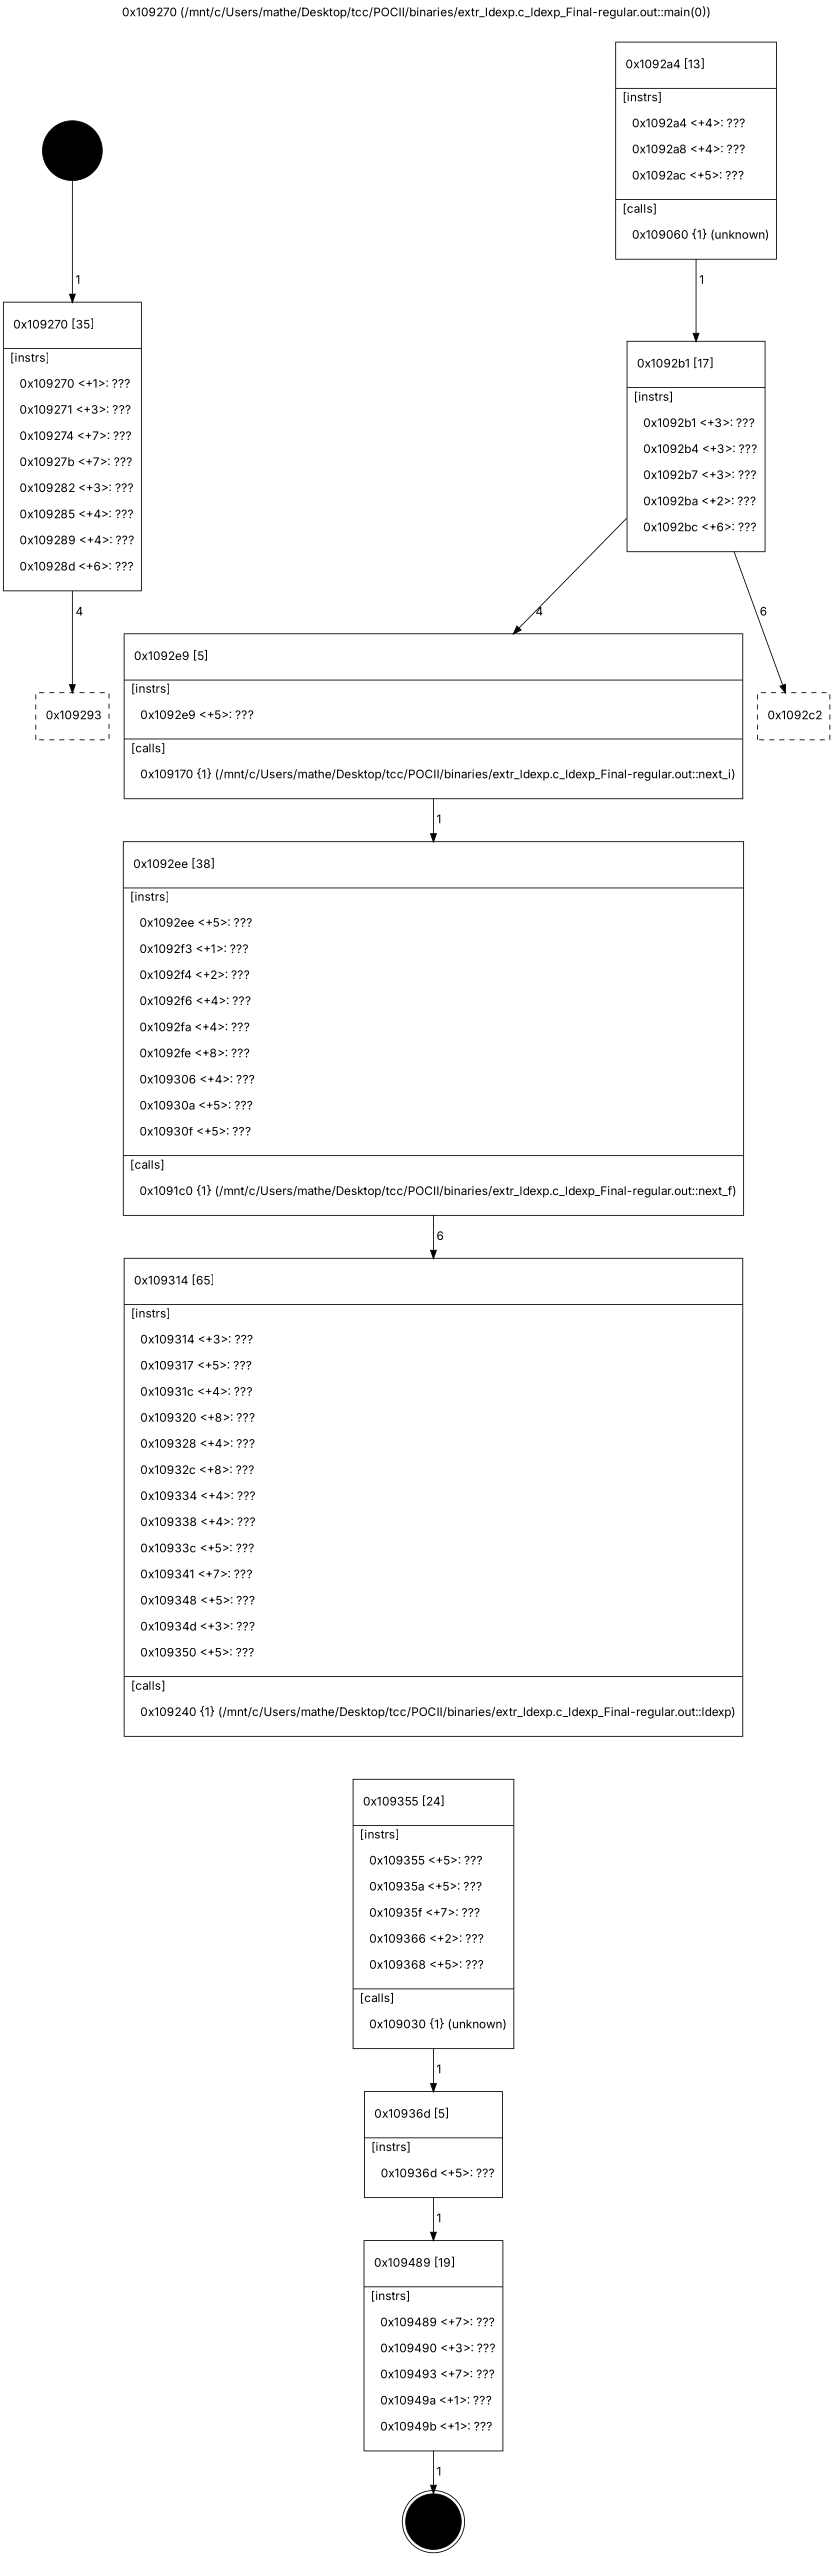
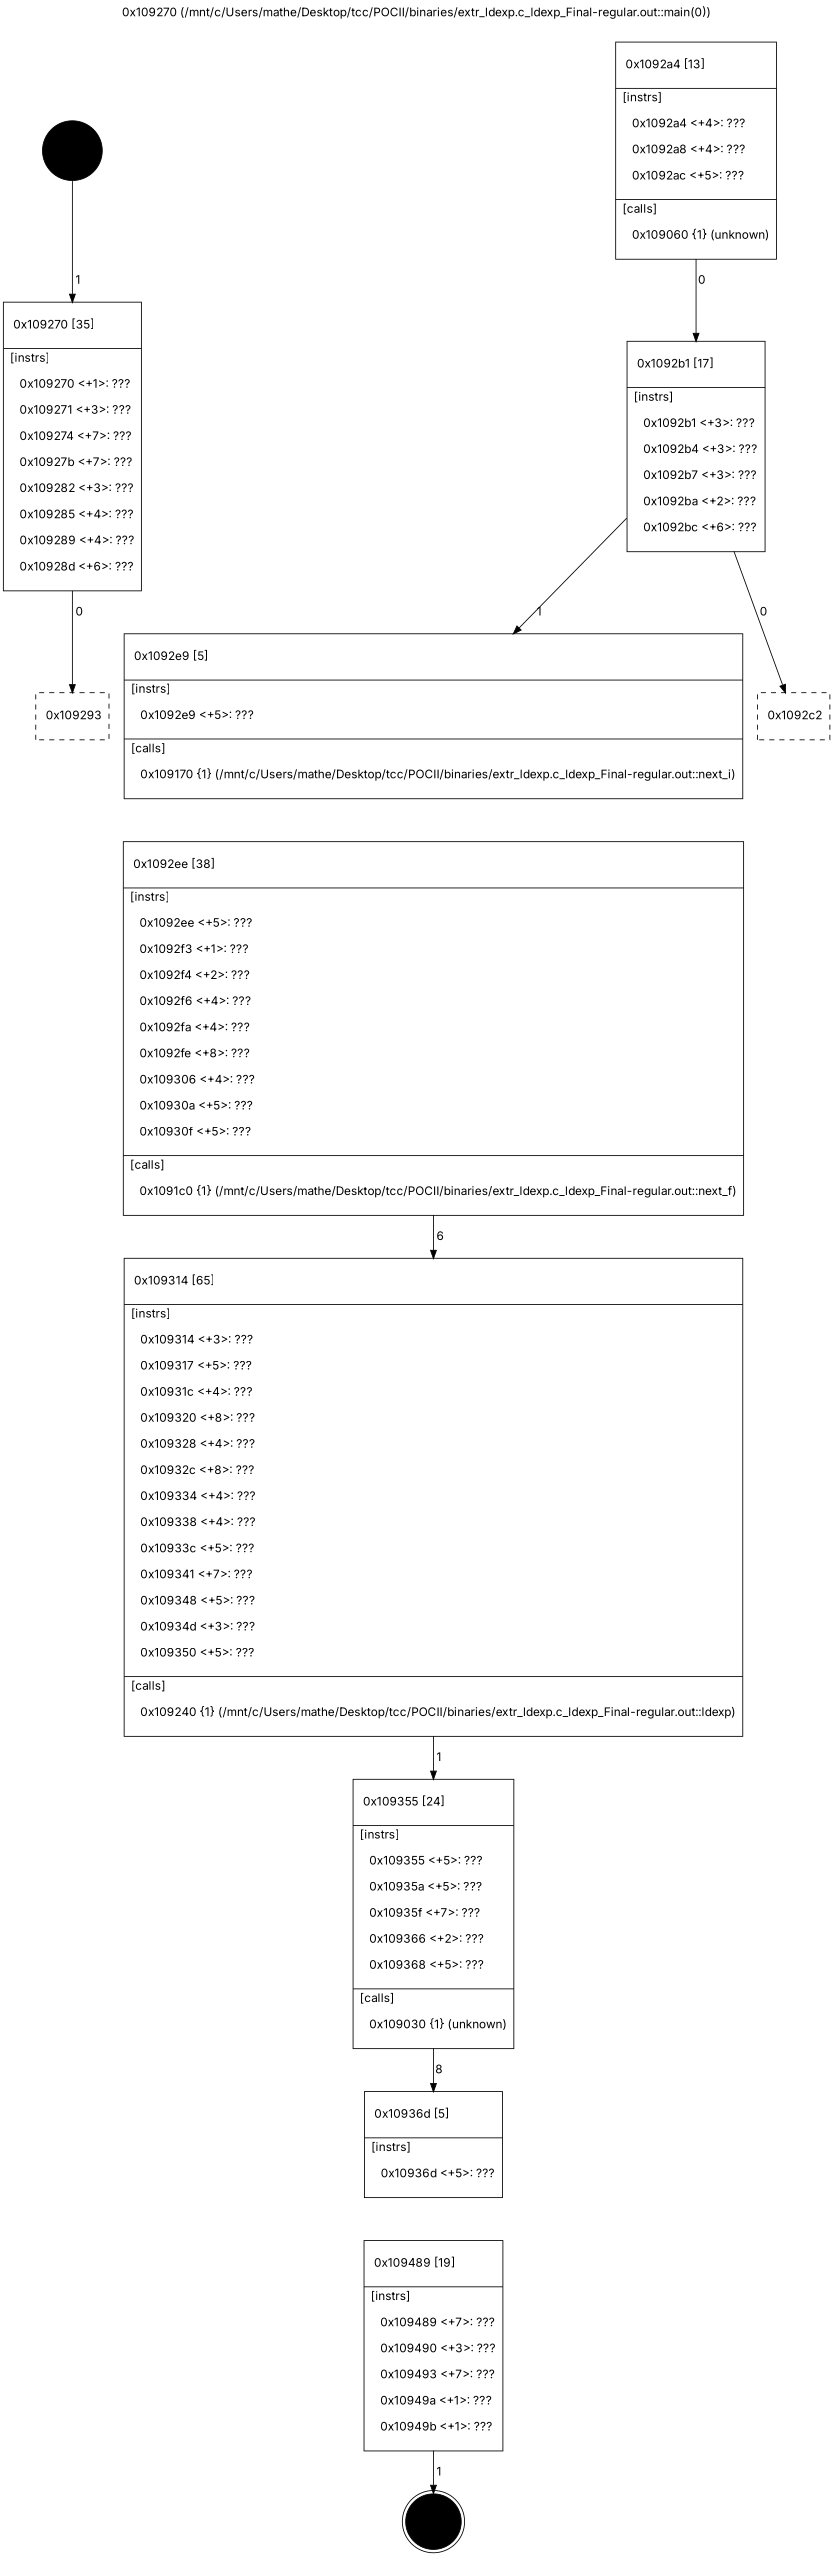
(700, 281) -> (700, 281)
(78, 612) -> (78, 612)
(538, 612) -> (538, 612)
(762, 612) -> (762, 612)
(433, 816) -> none
none -> (433, 1754)
(438, 2070) -> (438, 2070)
(433, 2215) -> none
